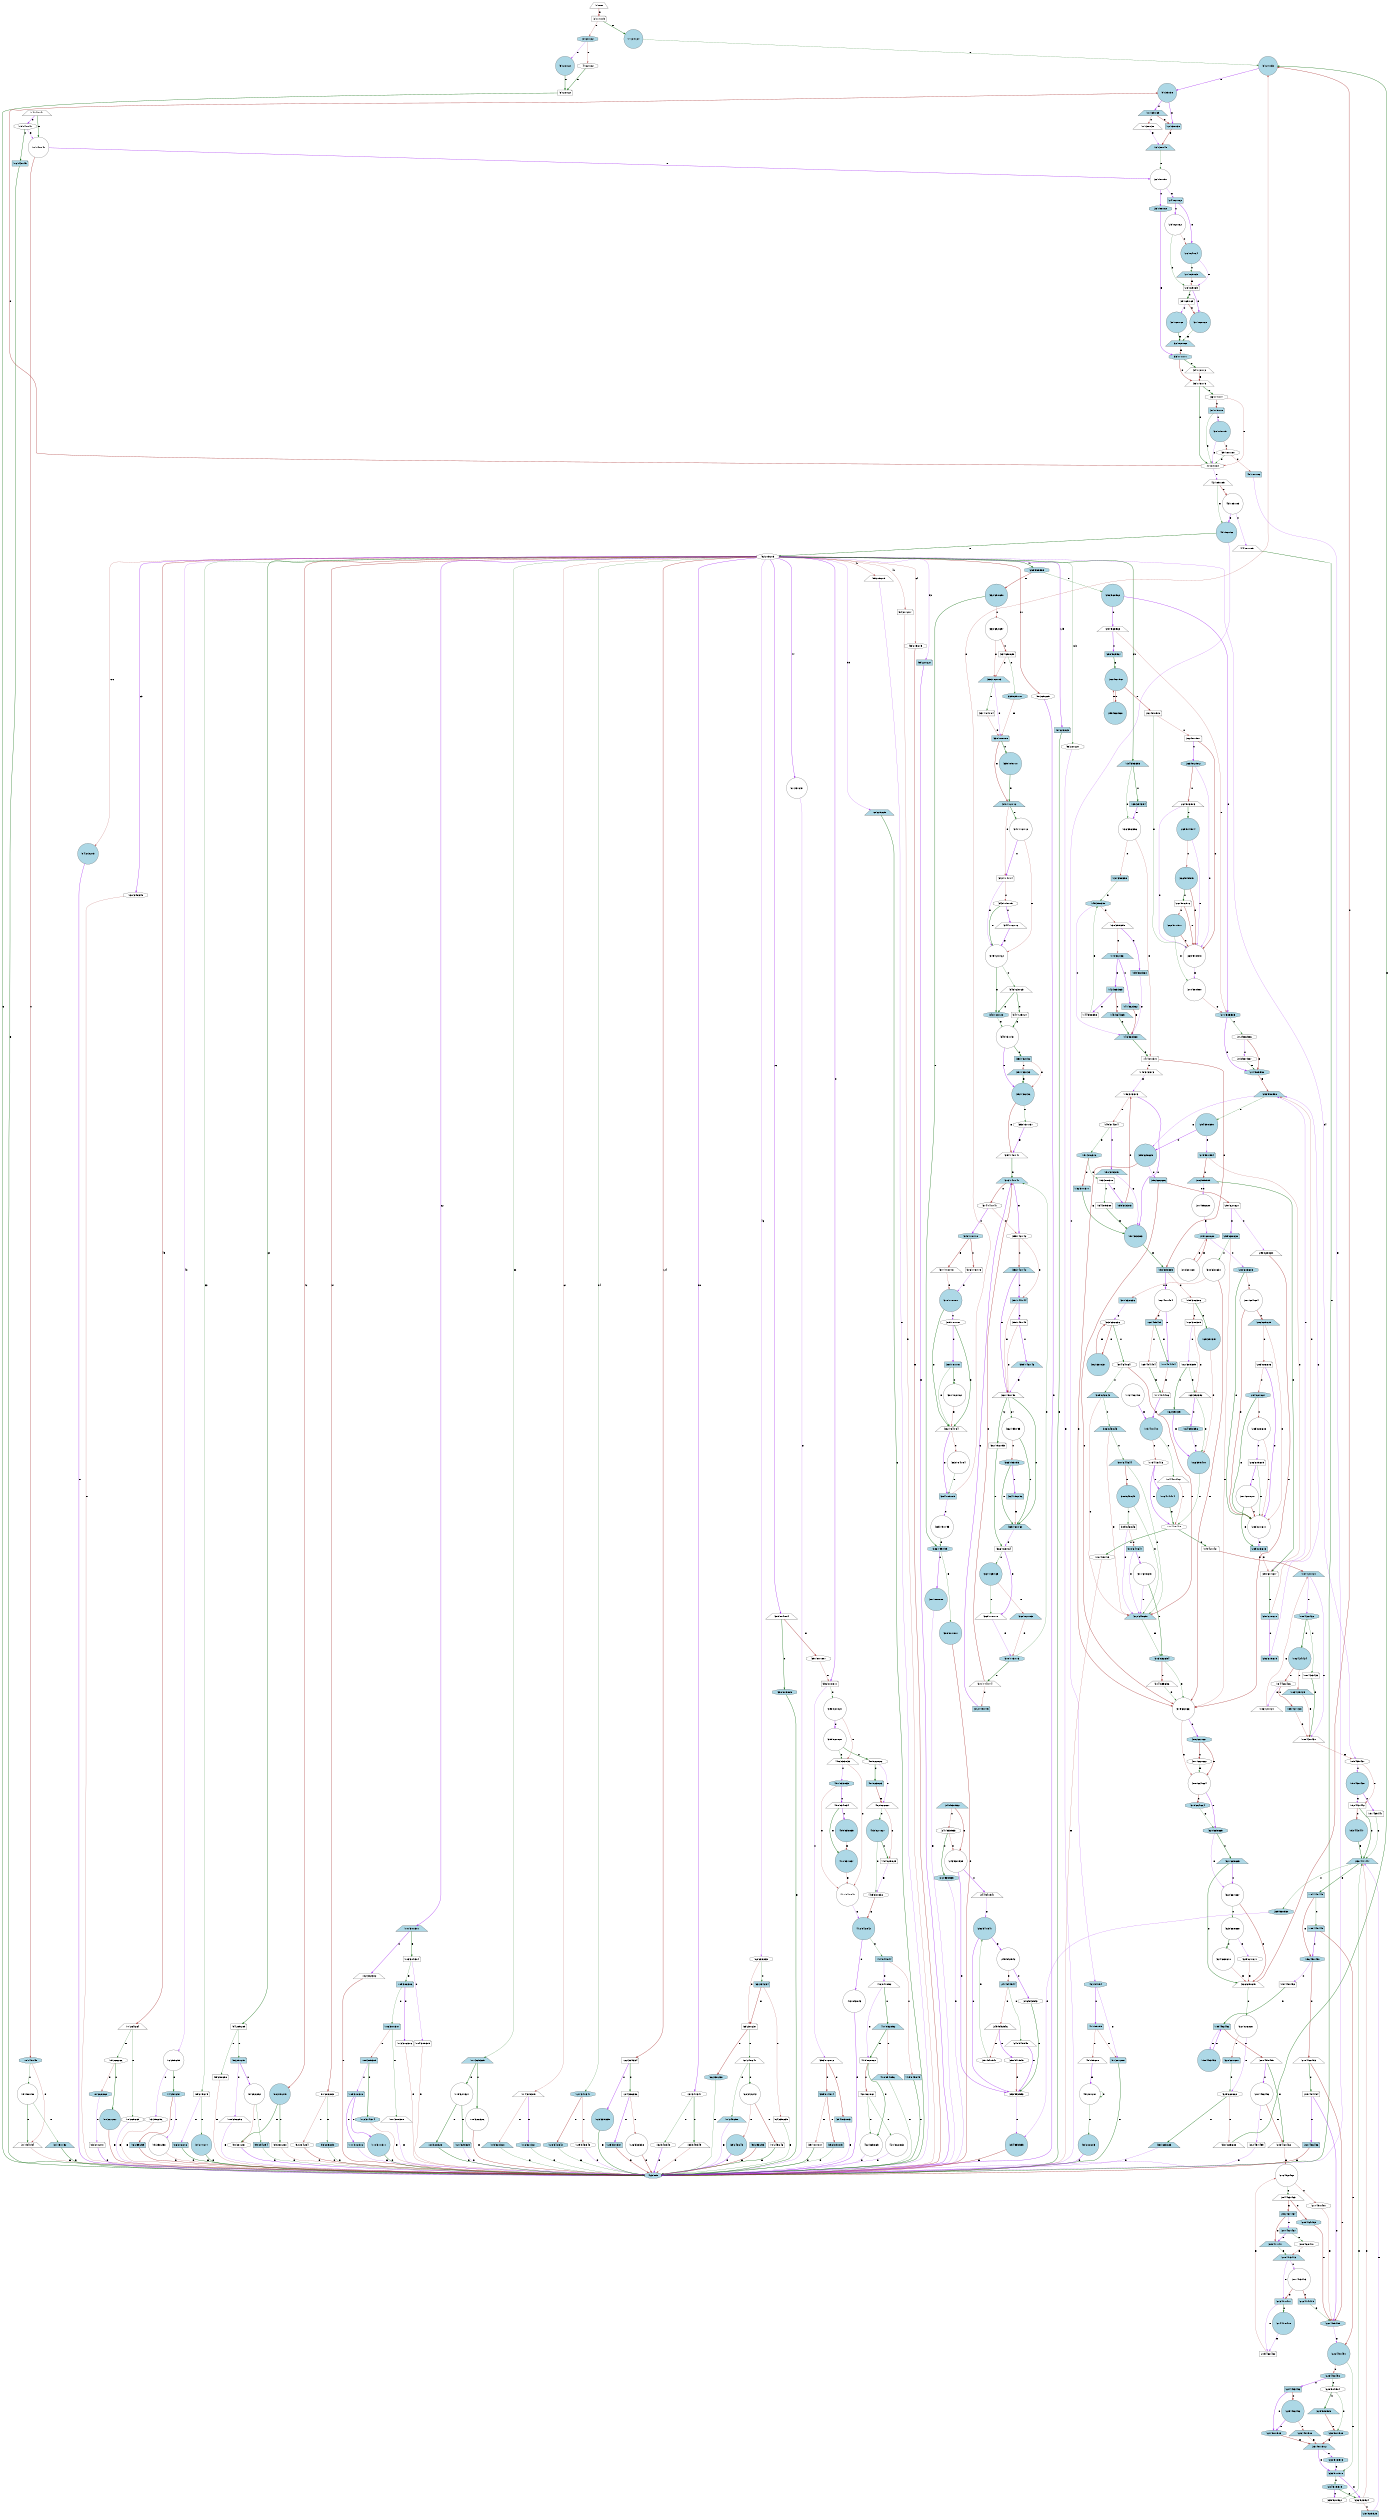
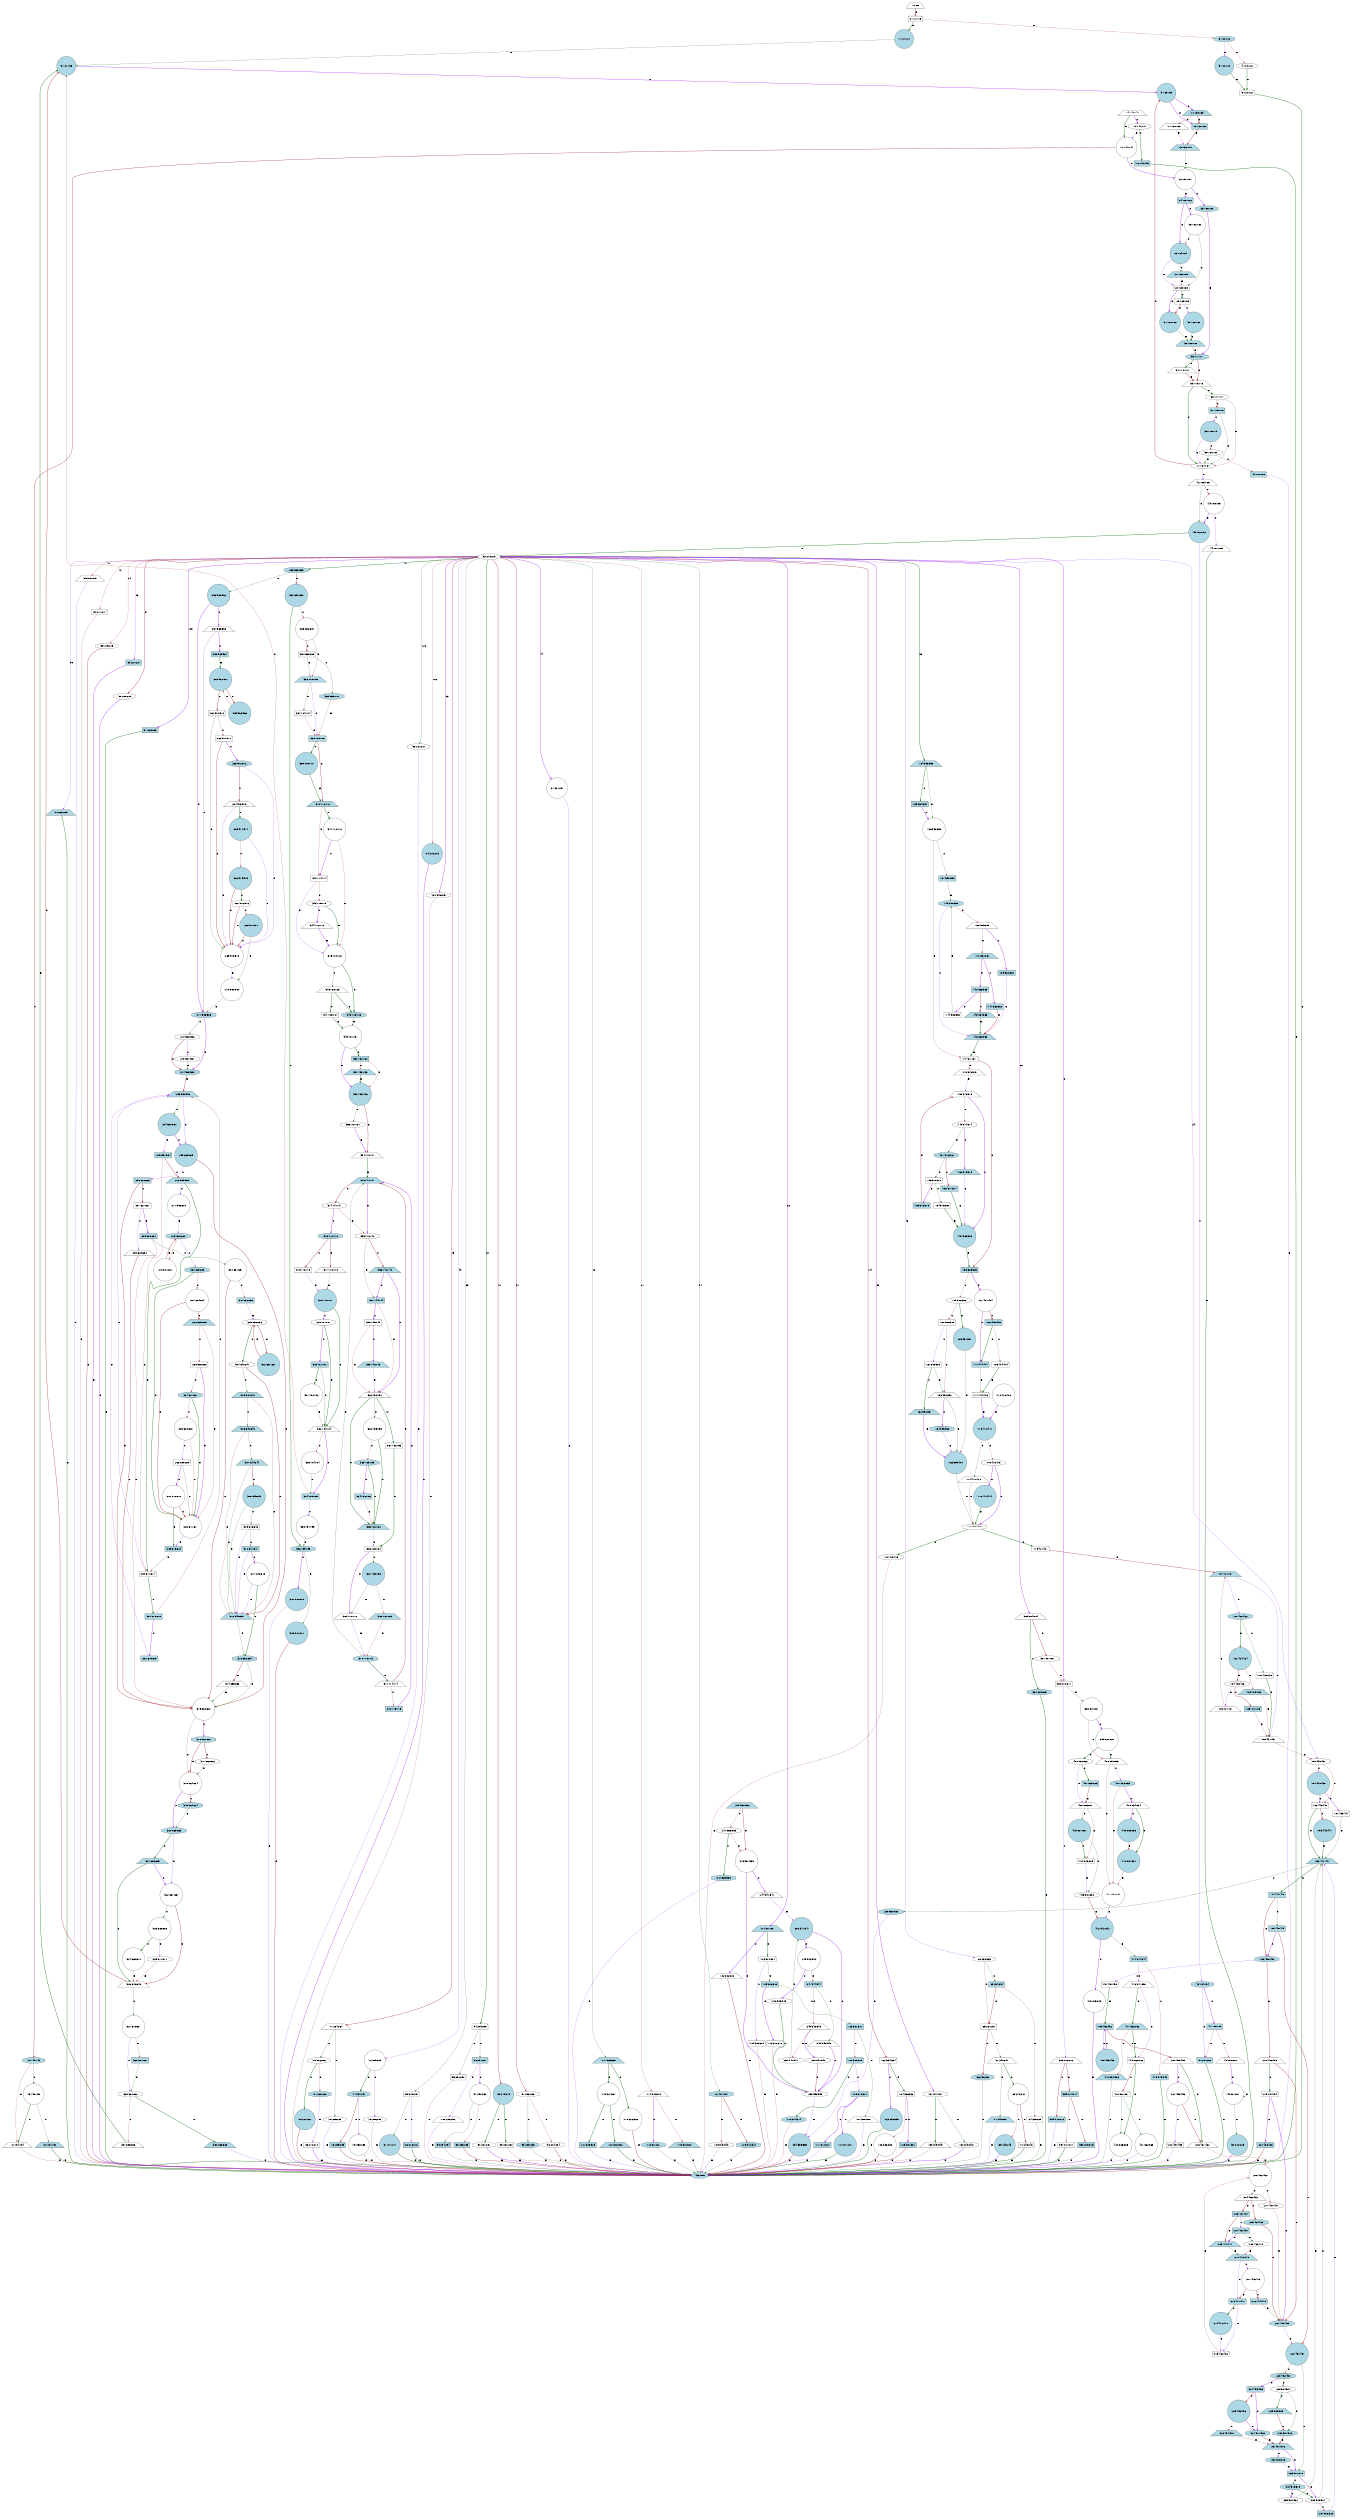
(253, 2124) -> (475, 2124)
(1332, 2396) -> (1282, 2396)
